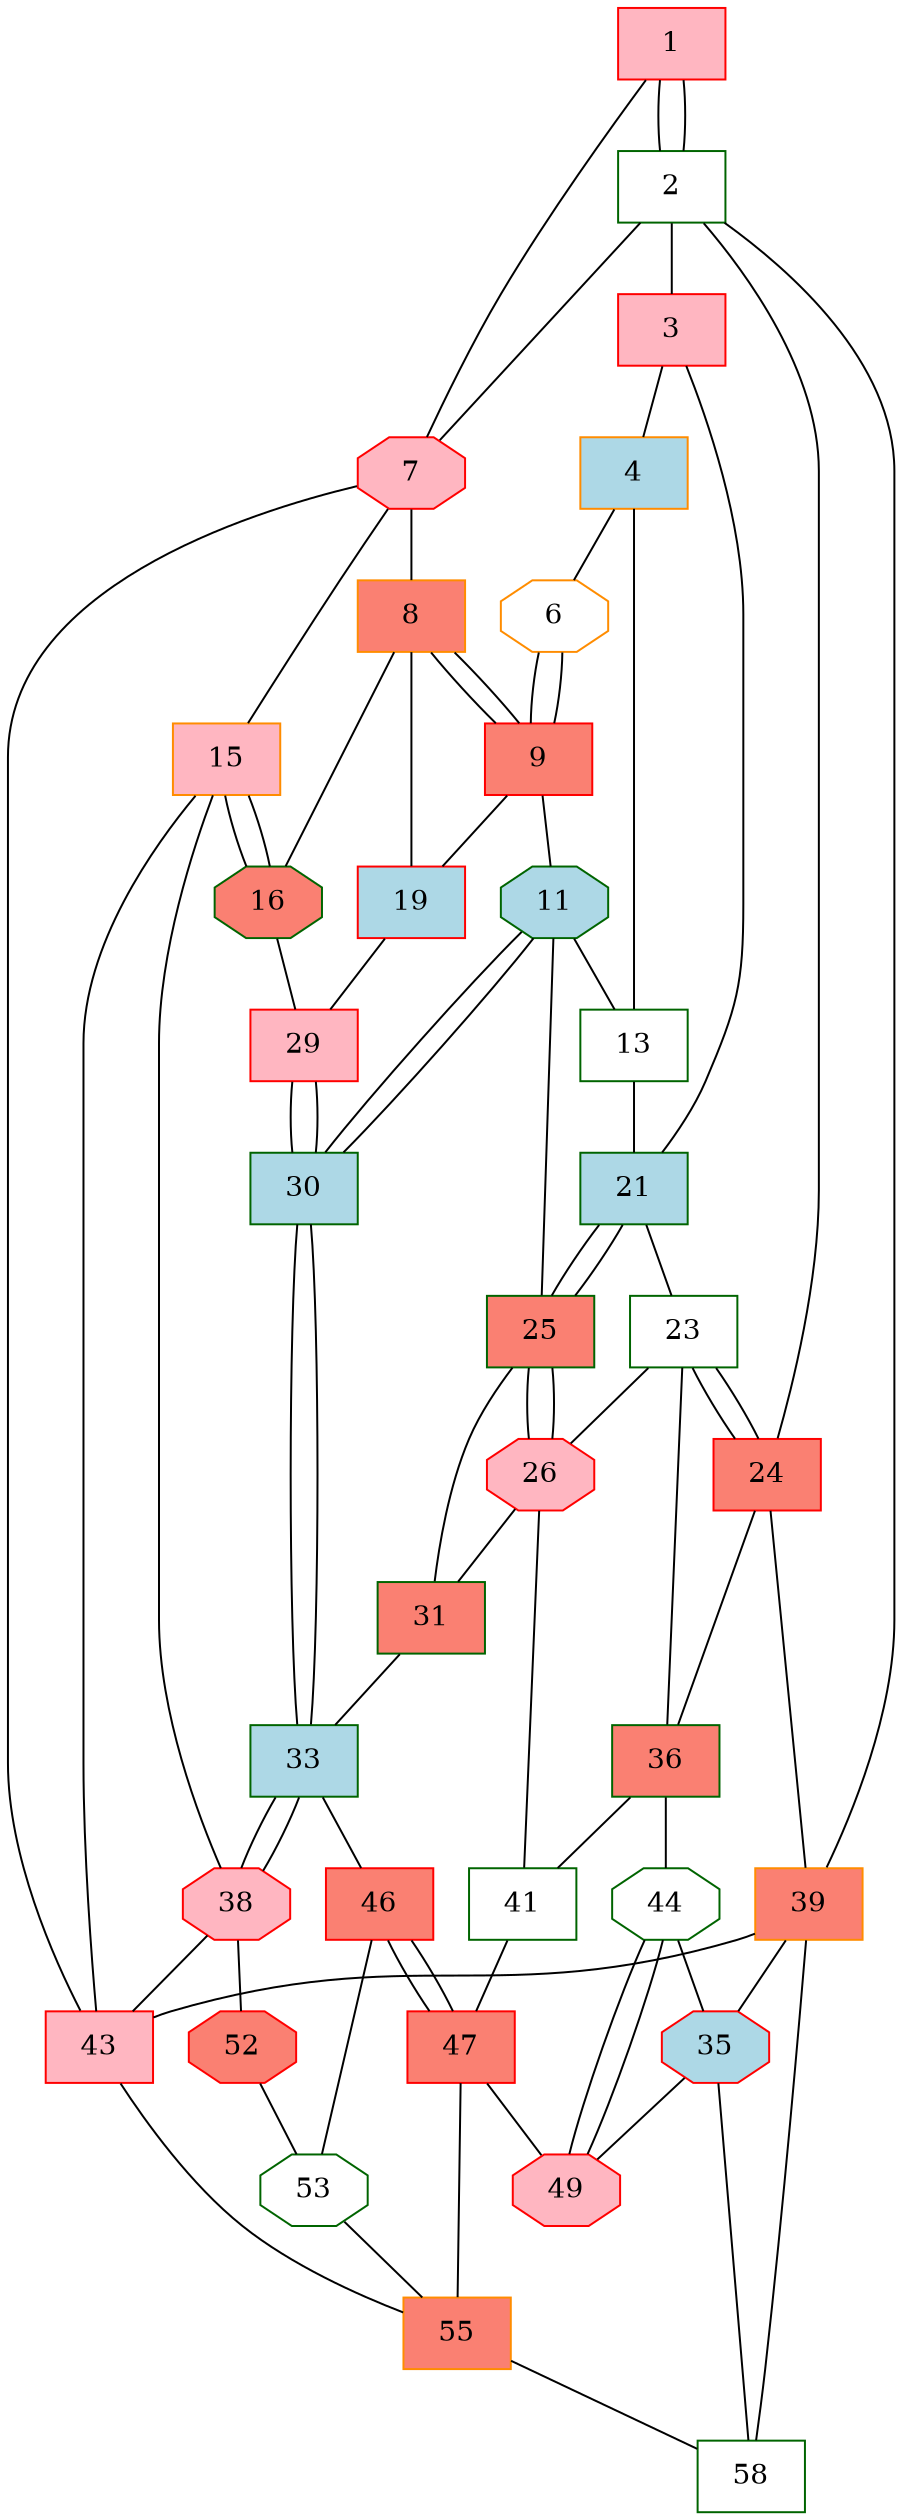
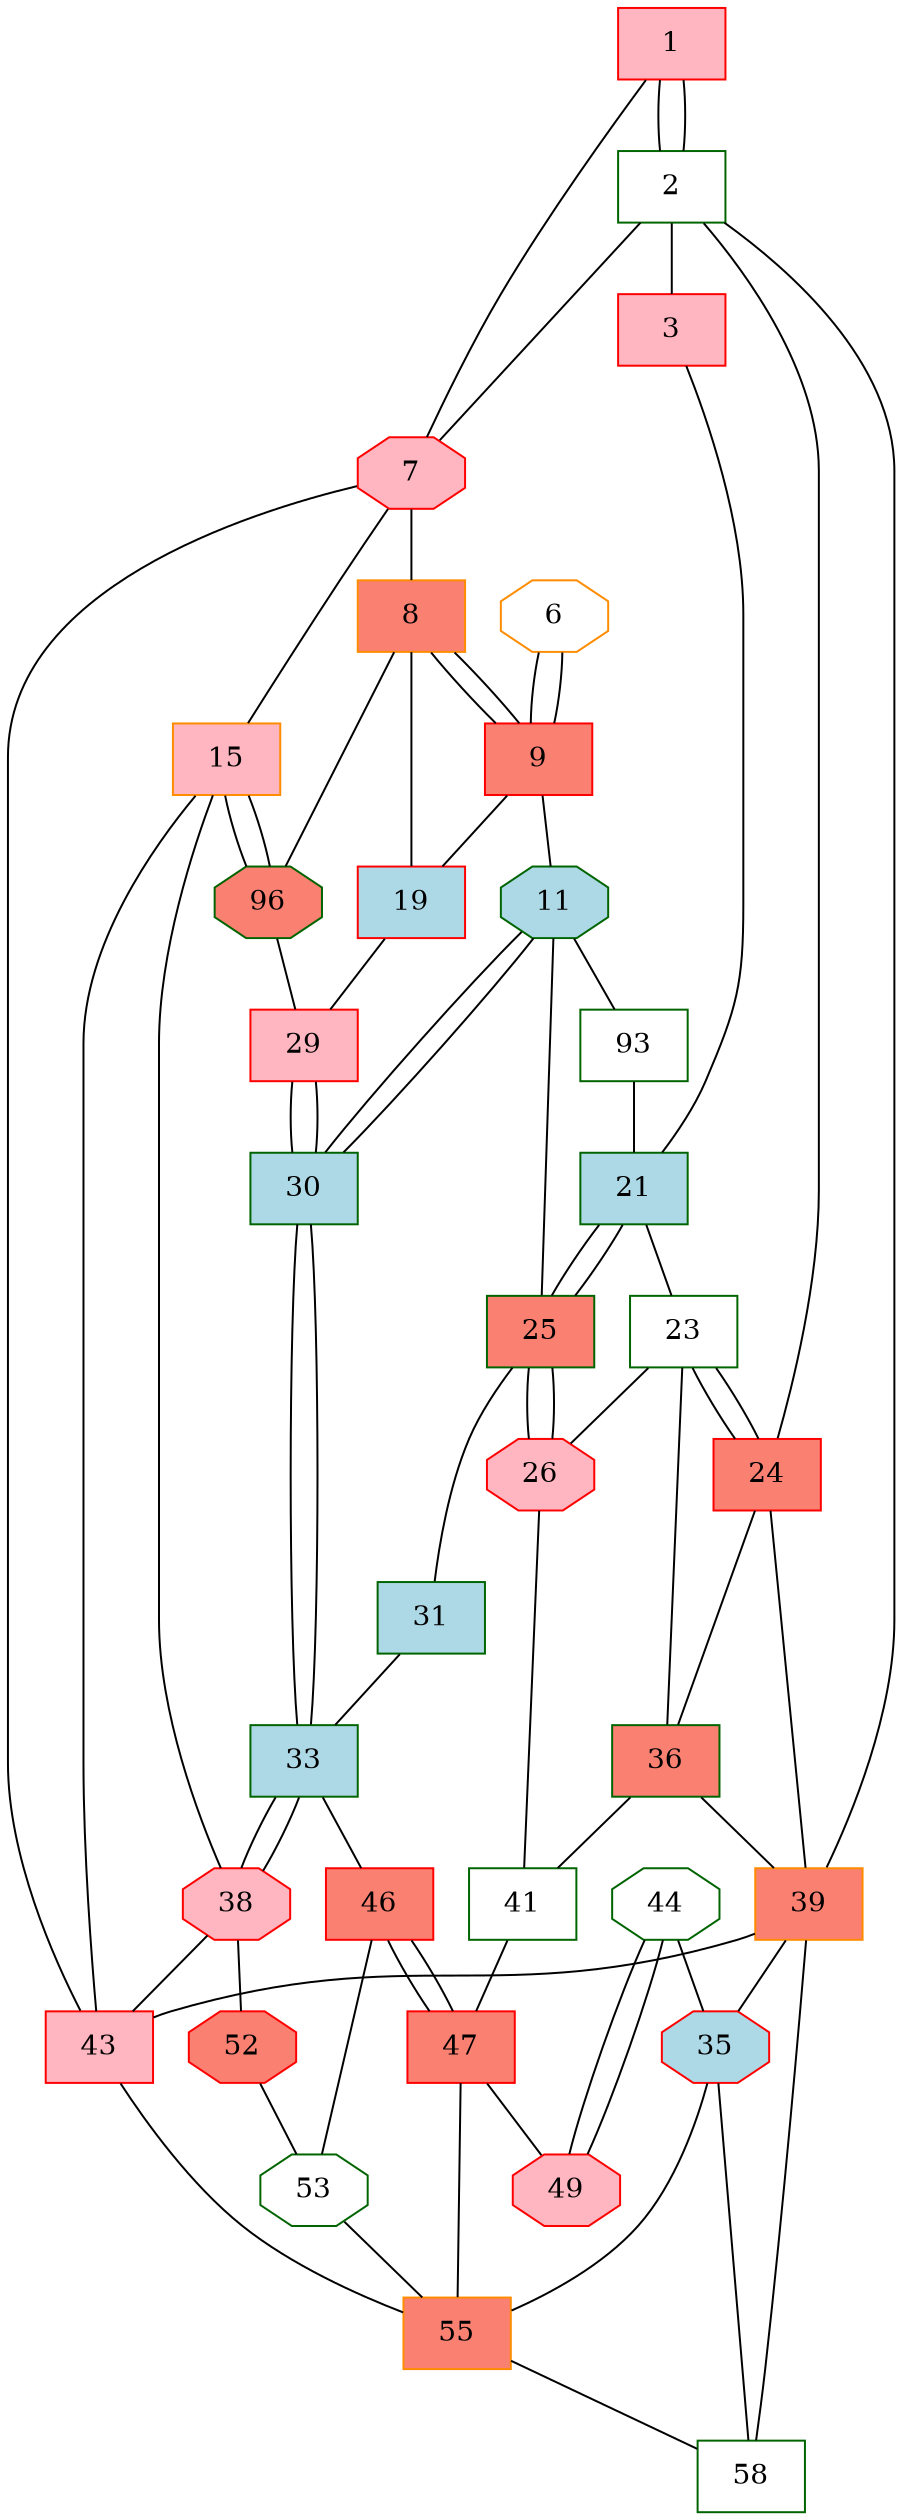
(634, 473) -> none
(268, 902) -> (268, 902)
(634, 1045) -> (634, 1045)
(487, 1545) -> none
(431, 1618) -> (431, 1618)
(666, 1833) -> (738, 1833)
(641, 2119) -> (640, 2223)
